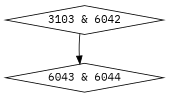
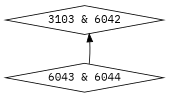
(79, 45) -> (90, 53)
